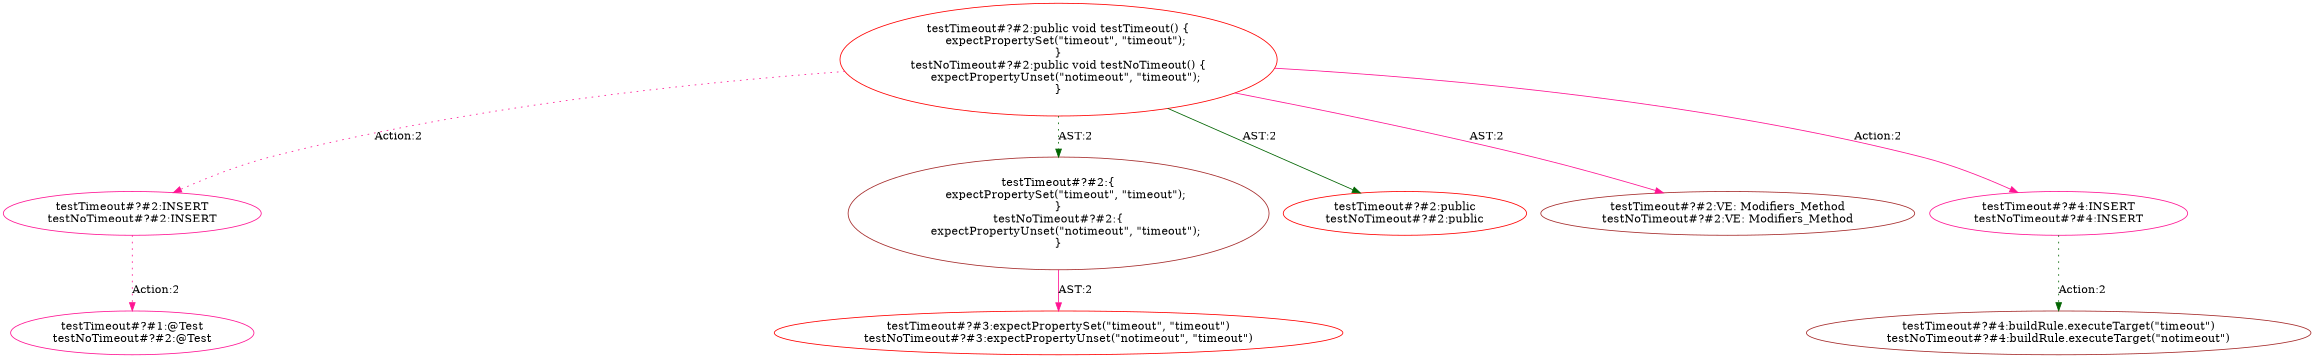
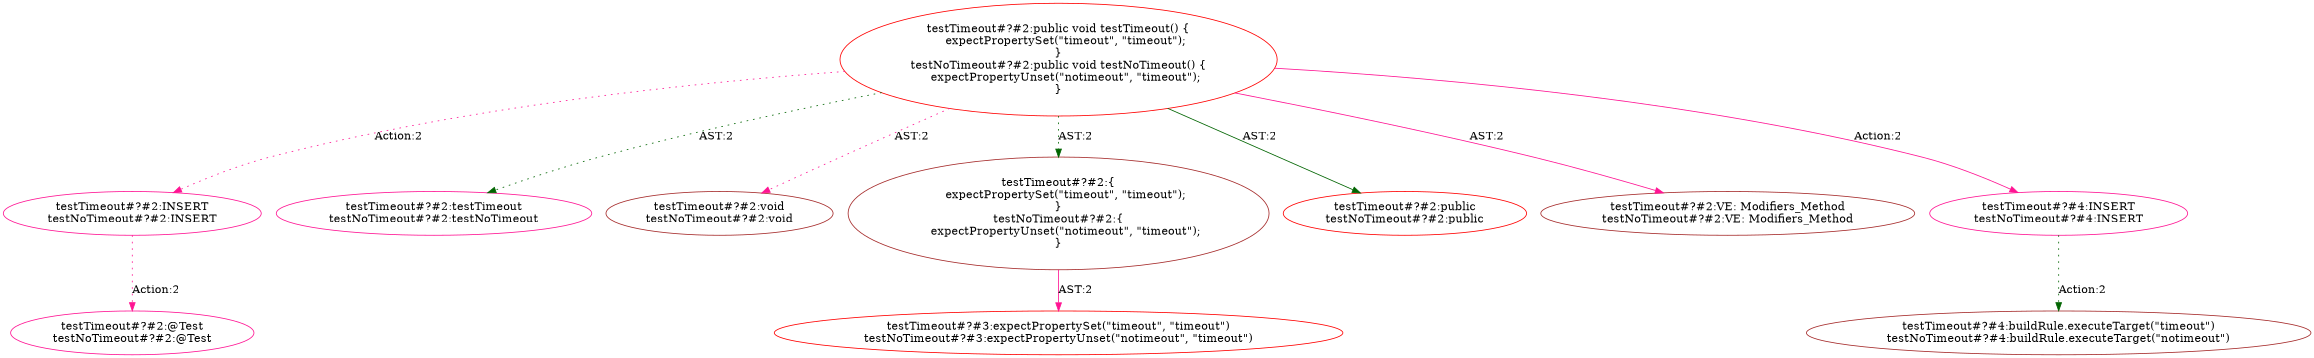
none -> (434, 213)
none -> (720, 213)
(132, 333) -> (132, 333)
